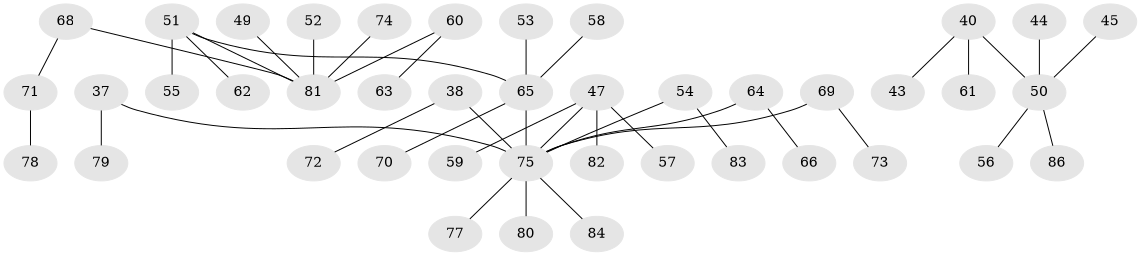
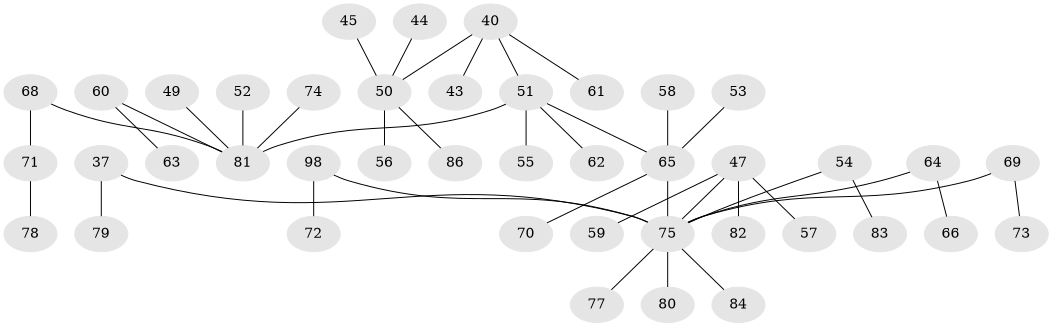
none -> (508, 57)
(455, 92) -> (314, 163)
